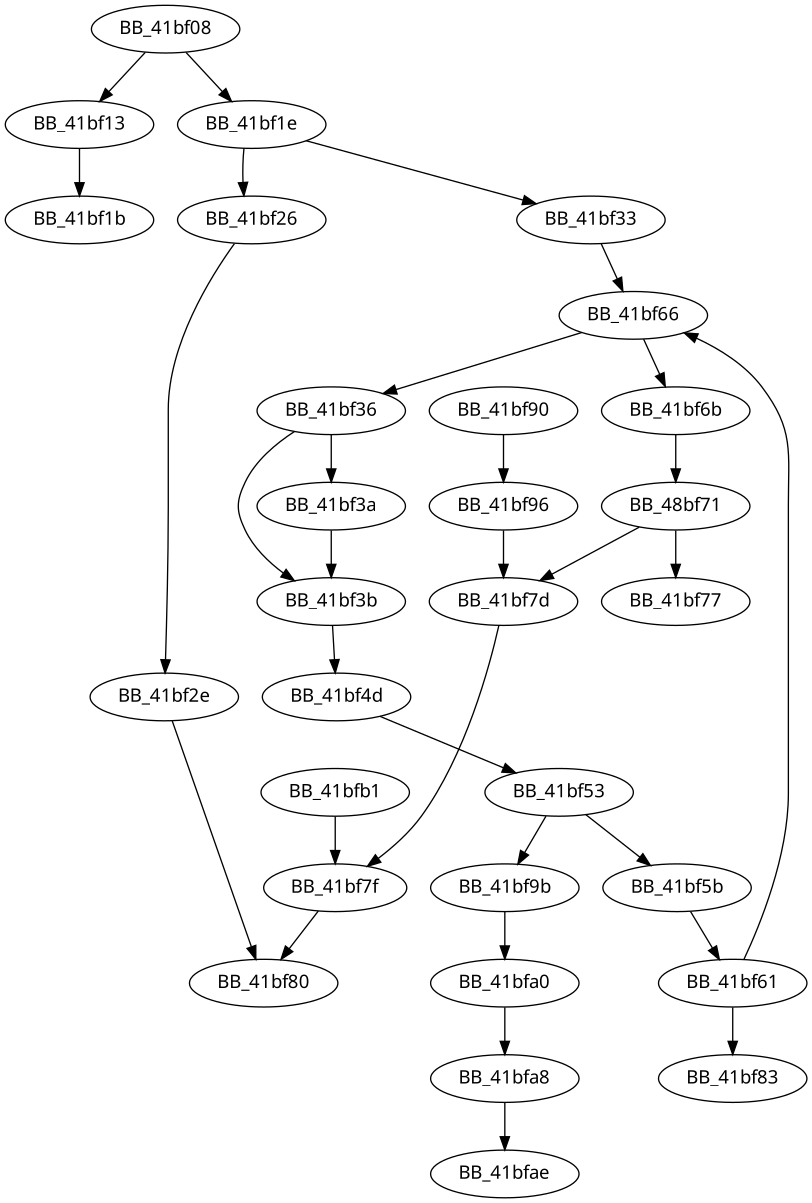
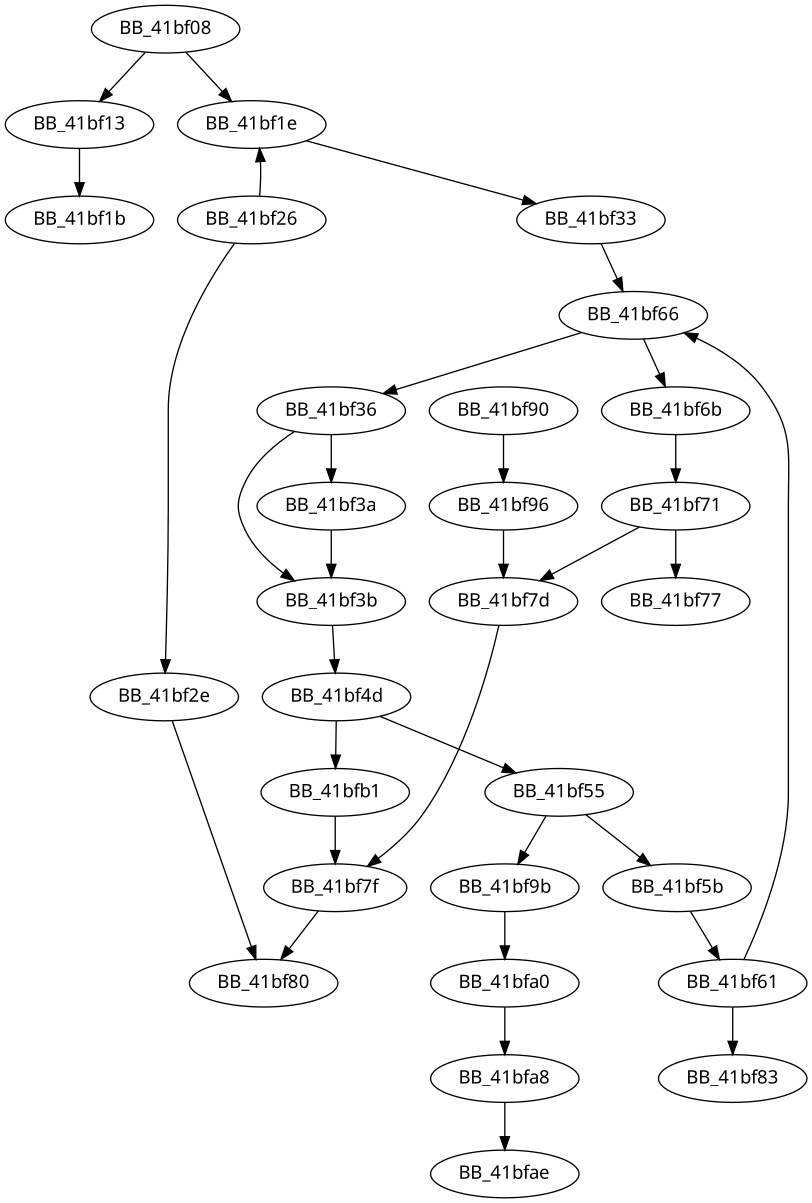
(243, 165) -> (261, 179)
(676, 506) -> (676, 506)
none -> (336, 738)
(559, 792) -> (559, 792)
